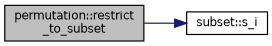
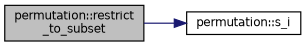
(227, 23) -> (244, 23)
